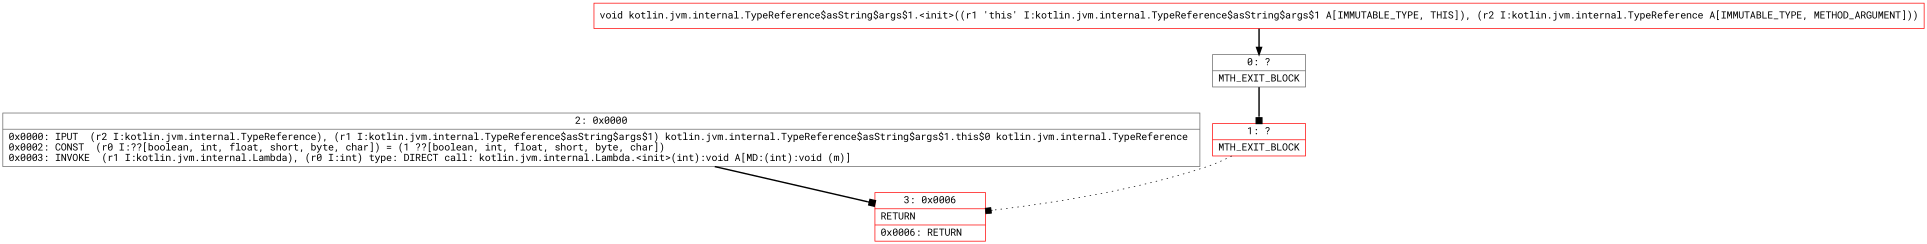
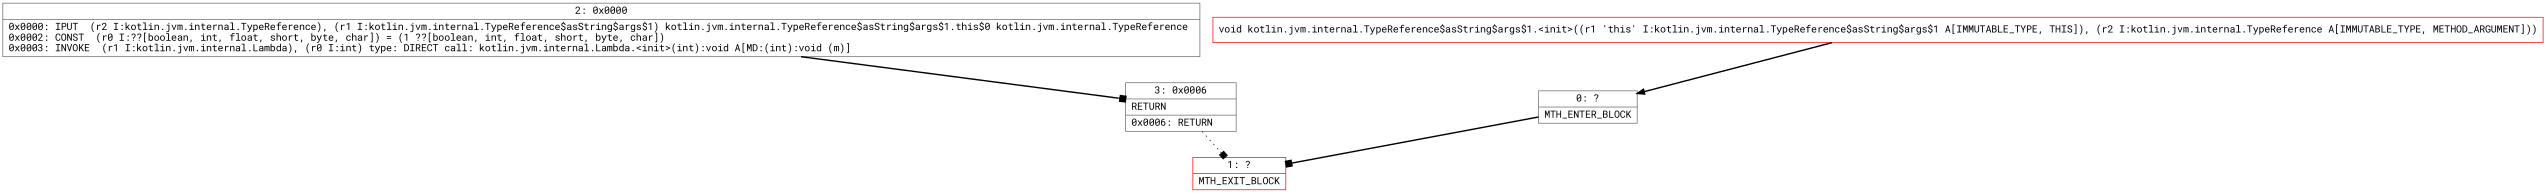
(1259, 79) -> (1588, 115)
(1114, 191) -> (1211, 142)
(930, 217) -> (1181, 107)
